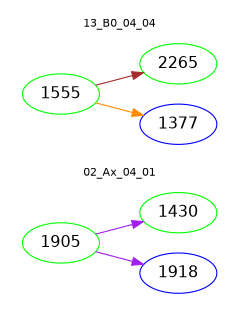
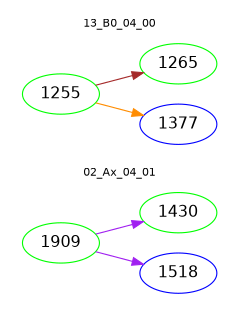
(120, 24) -> (120, 24)
(178, 64) -> (178, 64)
(61, 94) -> (61, 94)
(61, 243) -> (61, 243)
(178, 273) -> (178, 273)
